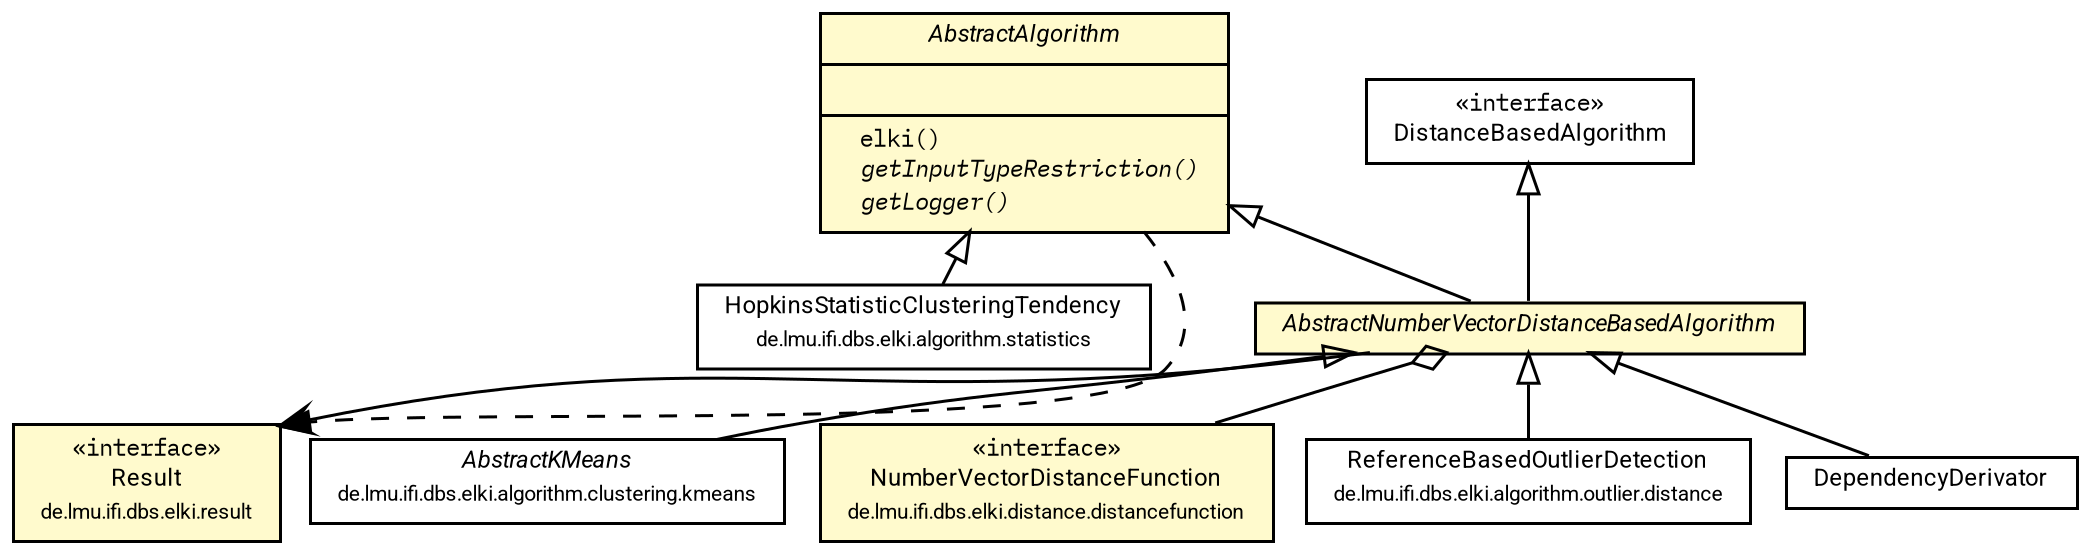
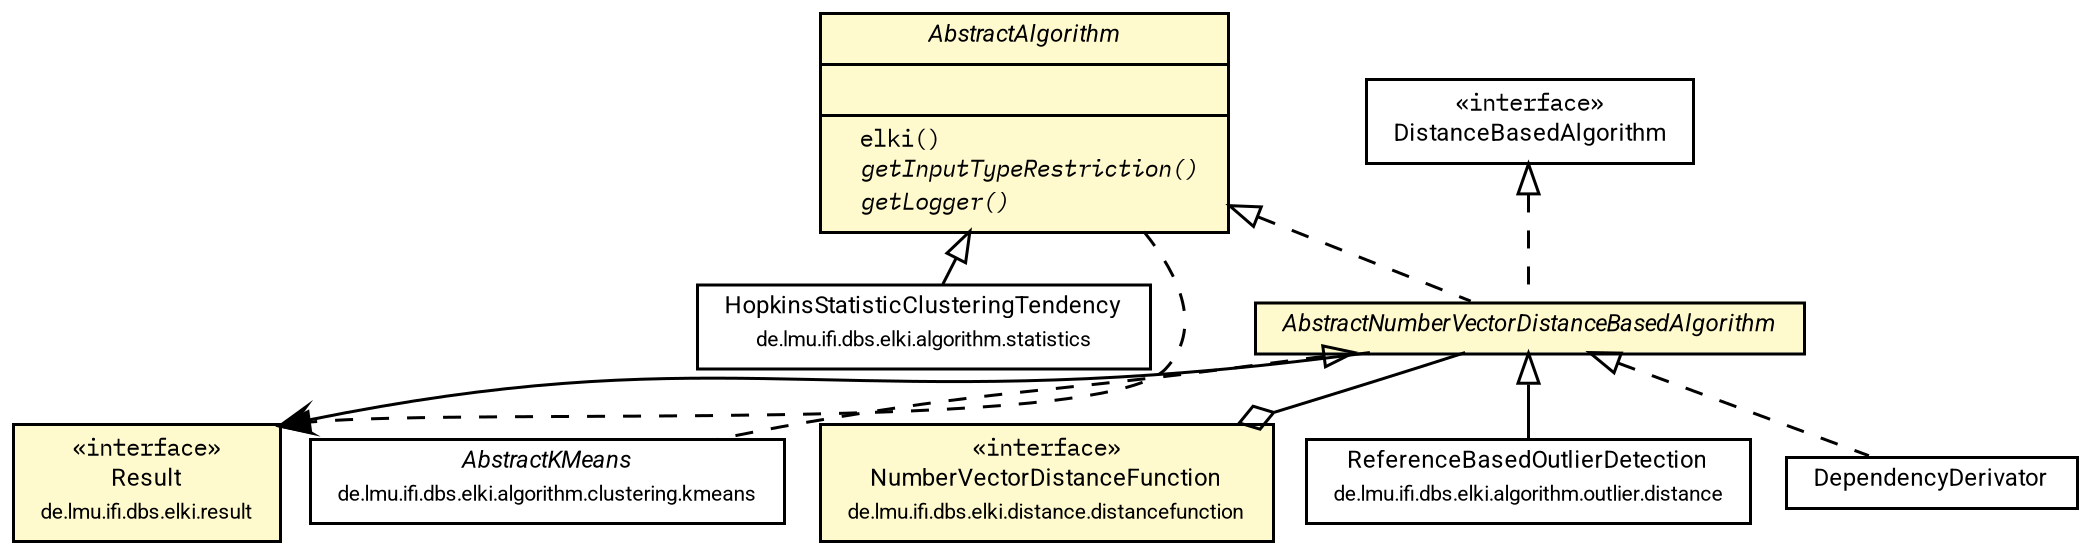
(1528, 248) -> (1528, 248)
(1365, 259) -> (1365, 259)
(1020, 392) -> (1020, 392)
(1314, 393) -> (1370, 383)
(1743, 409) -> (1743, 409)
